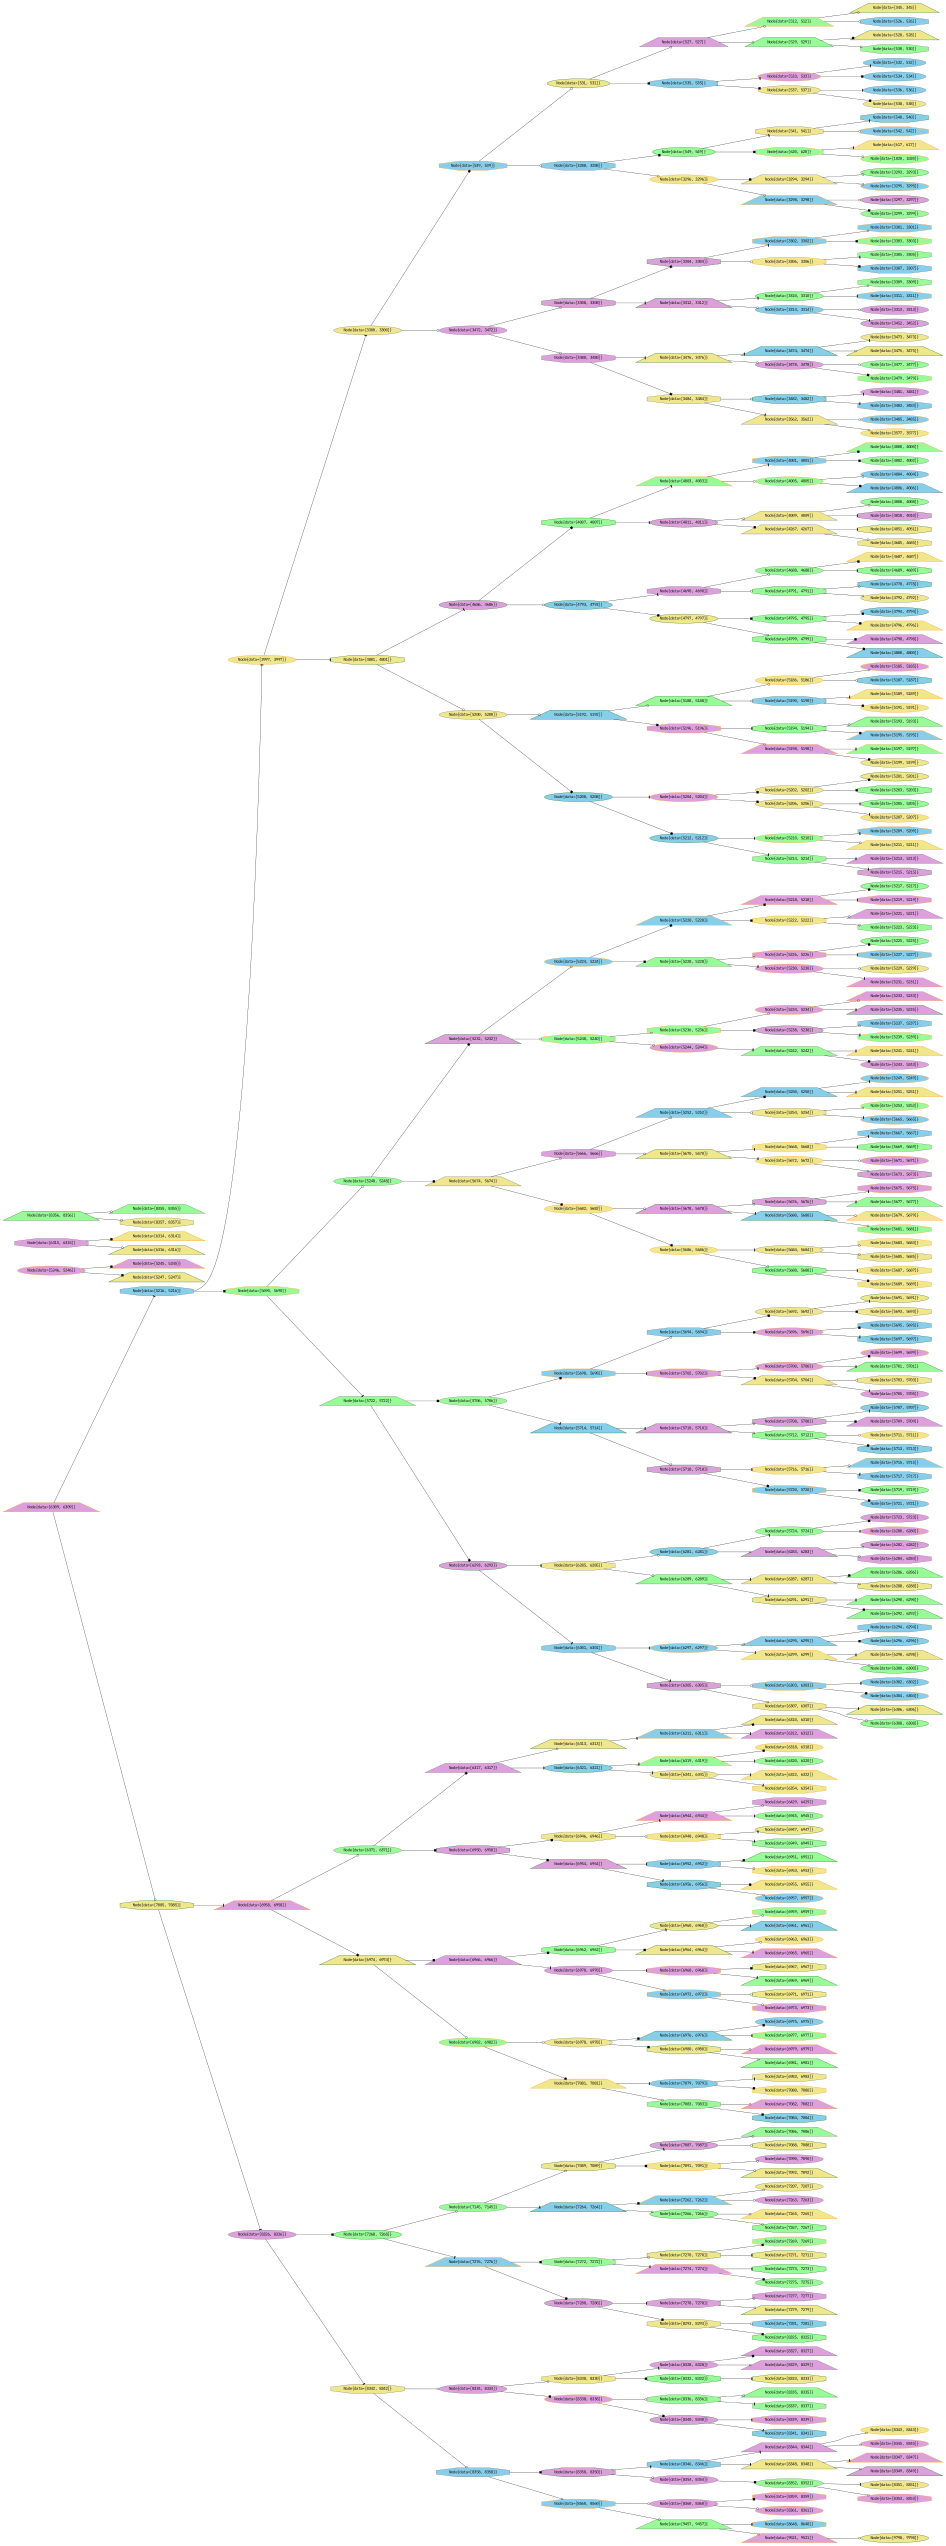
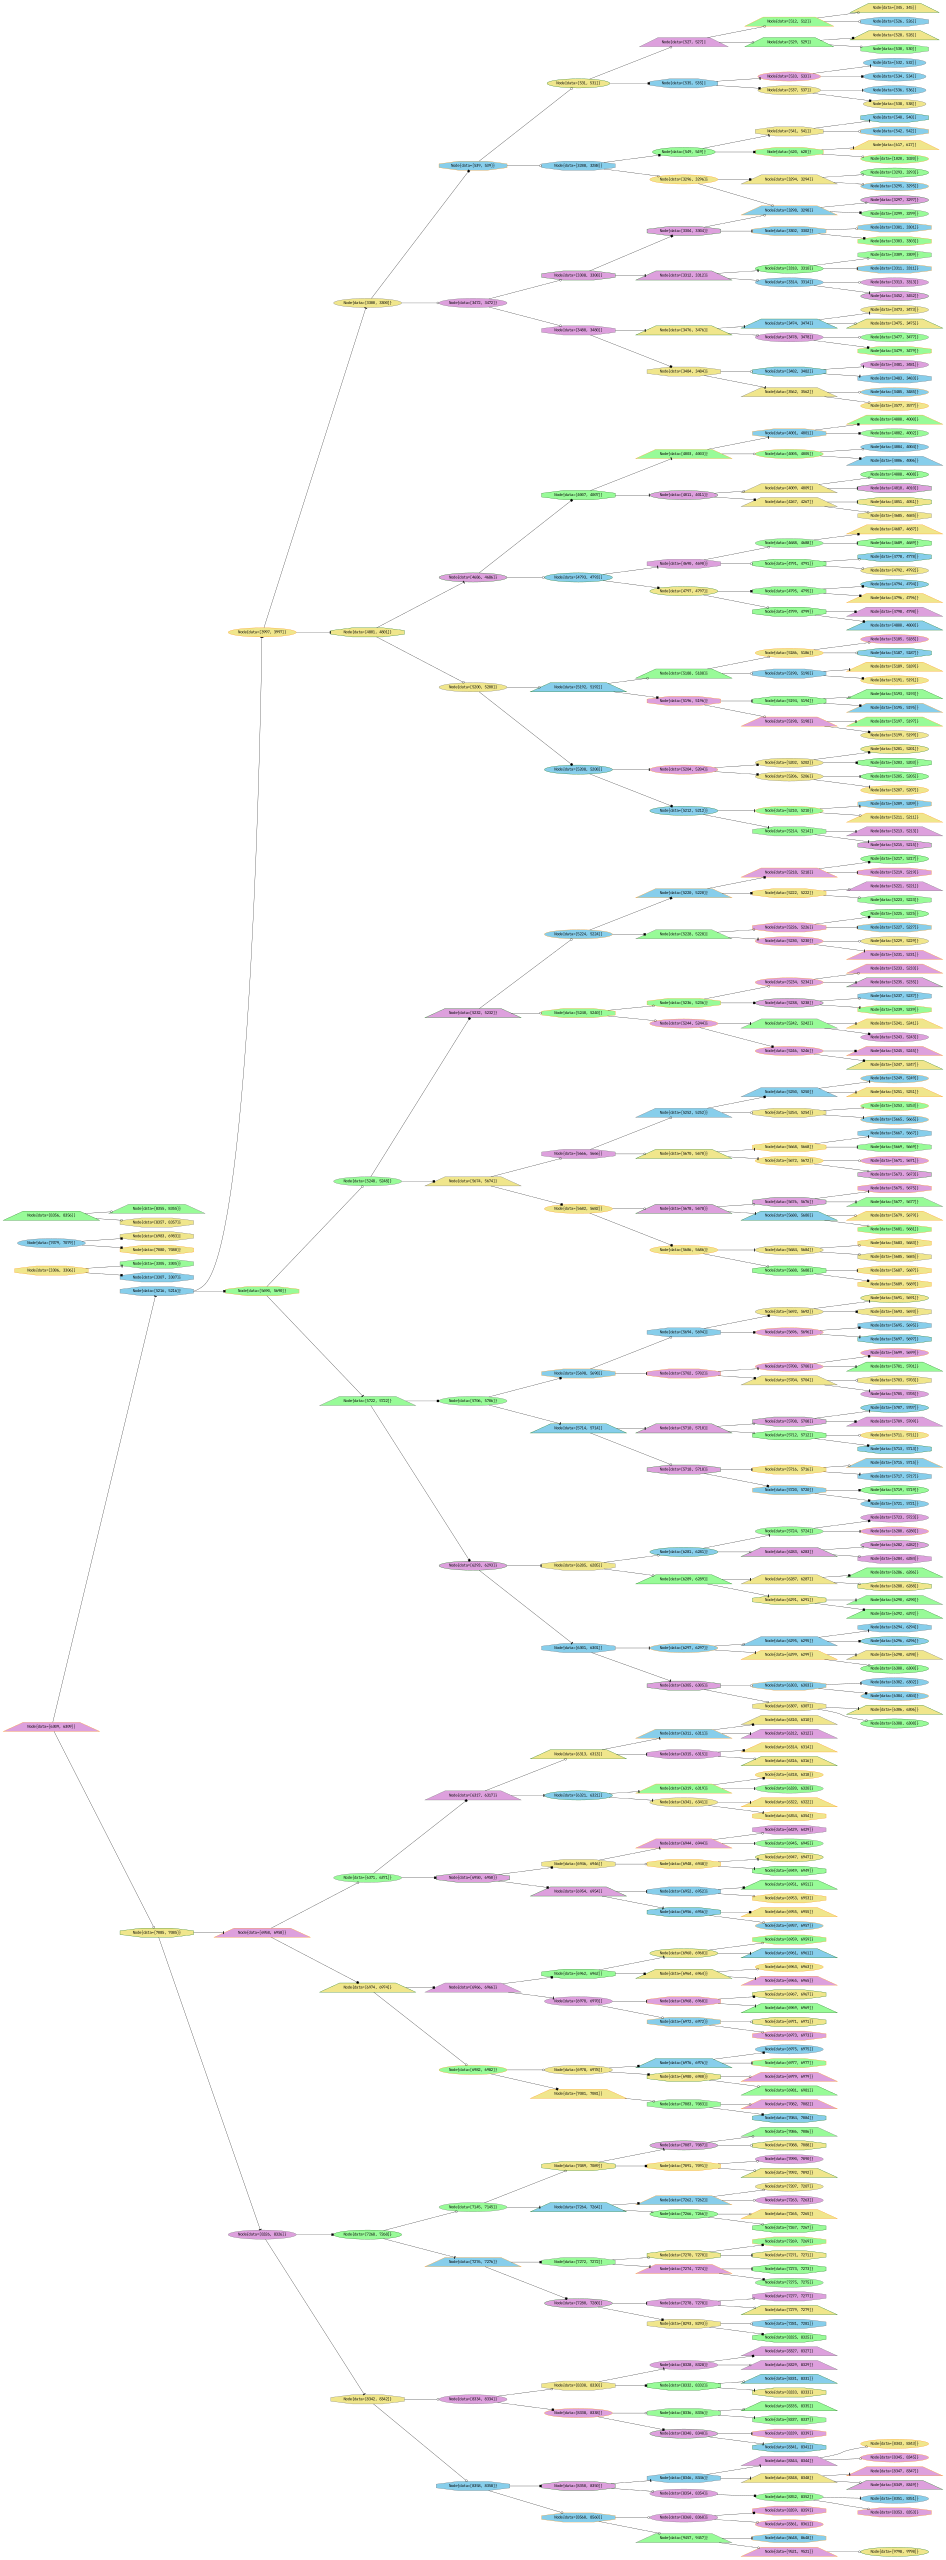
(736, 262) -> (734, 221)
none -> (735, 1037)
none -> (631, 1754)
(734, 2080) -> (101, 1240)
(632, 2084) -> none
none -> (789, 2379)
(895, 2485) -> (895, 2499)
